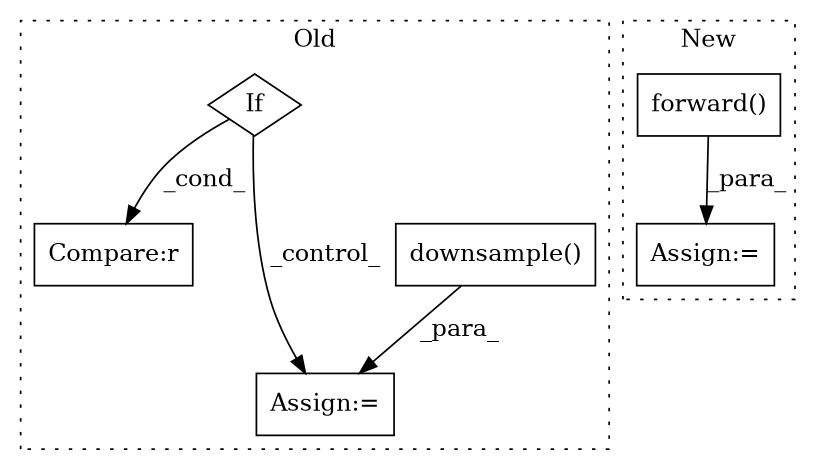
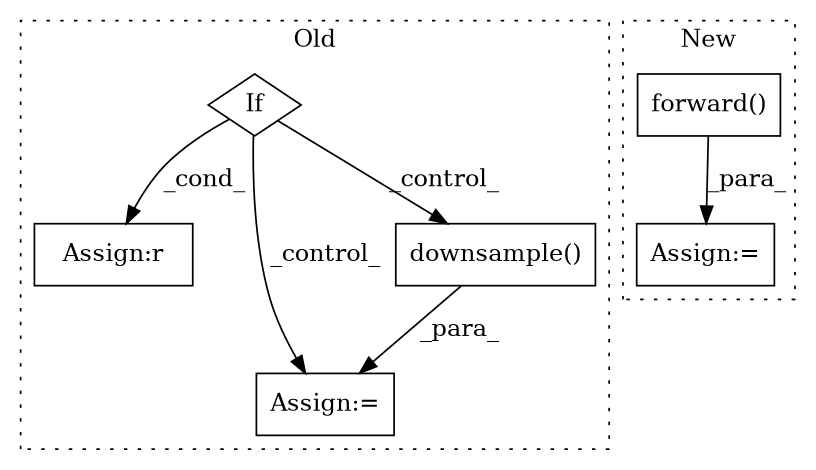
none -> (355, 168)
(114, 255) -> (114, 255)
